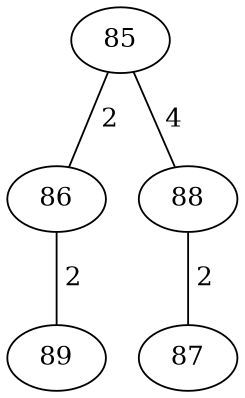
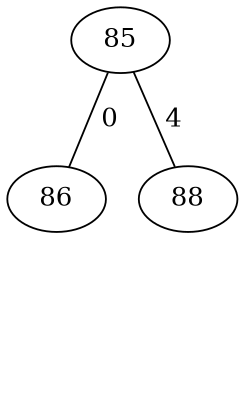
(106, 120) -> (106, 120)
(57, 358) -> none
(188, 358) -> none
